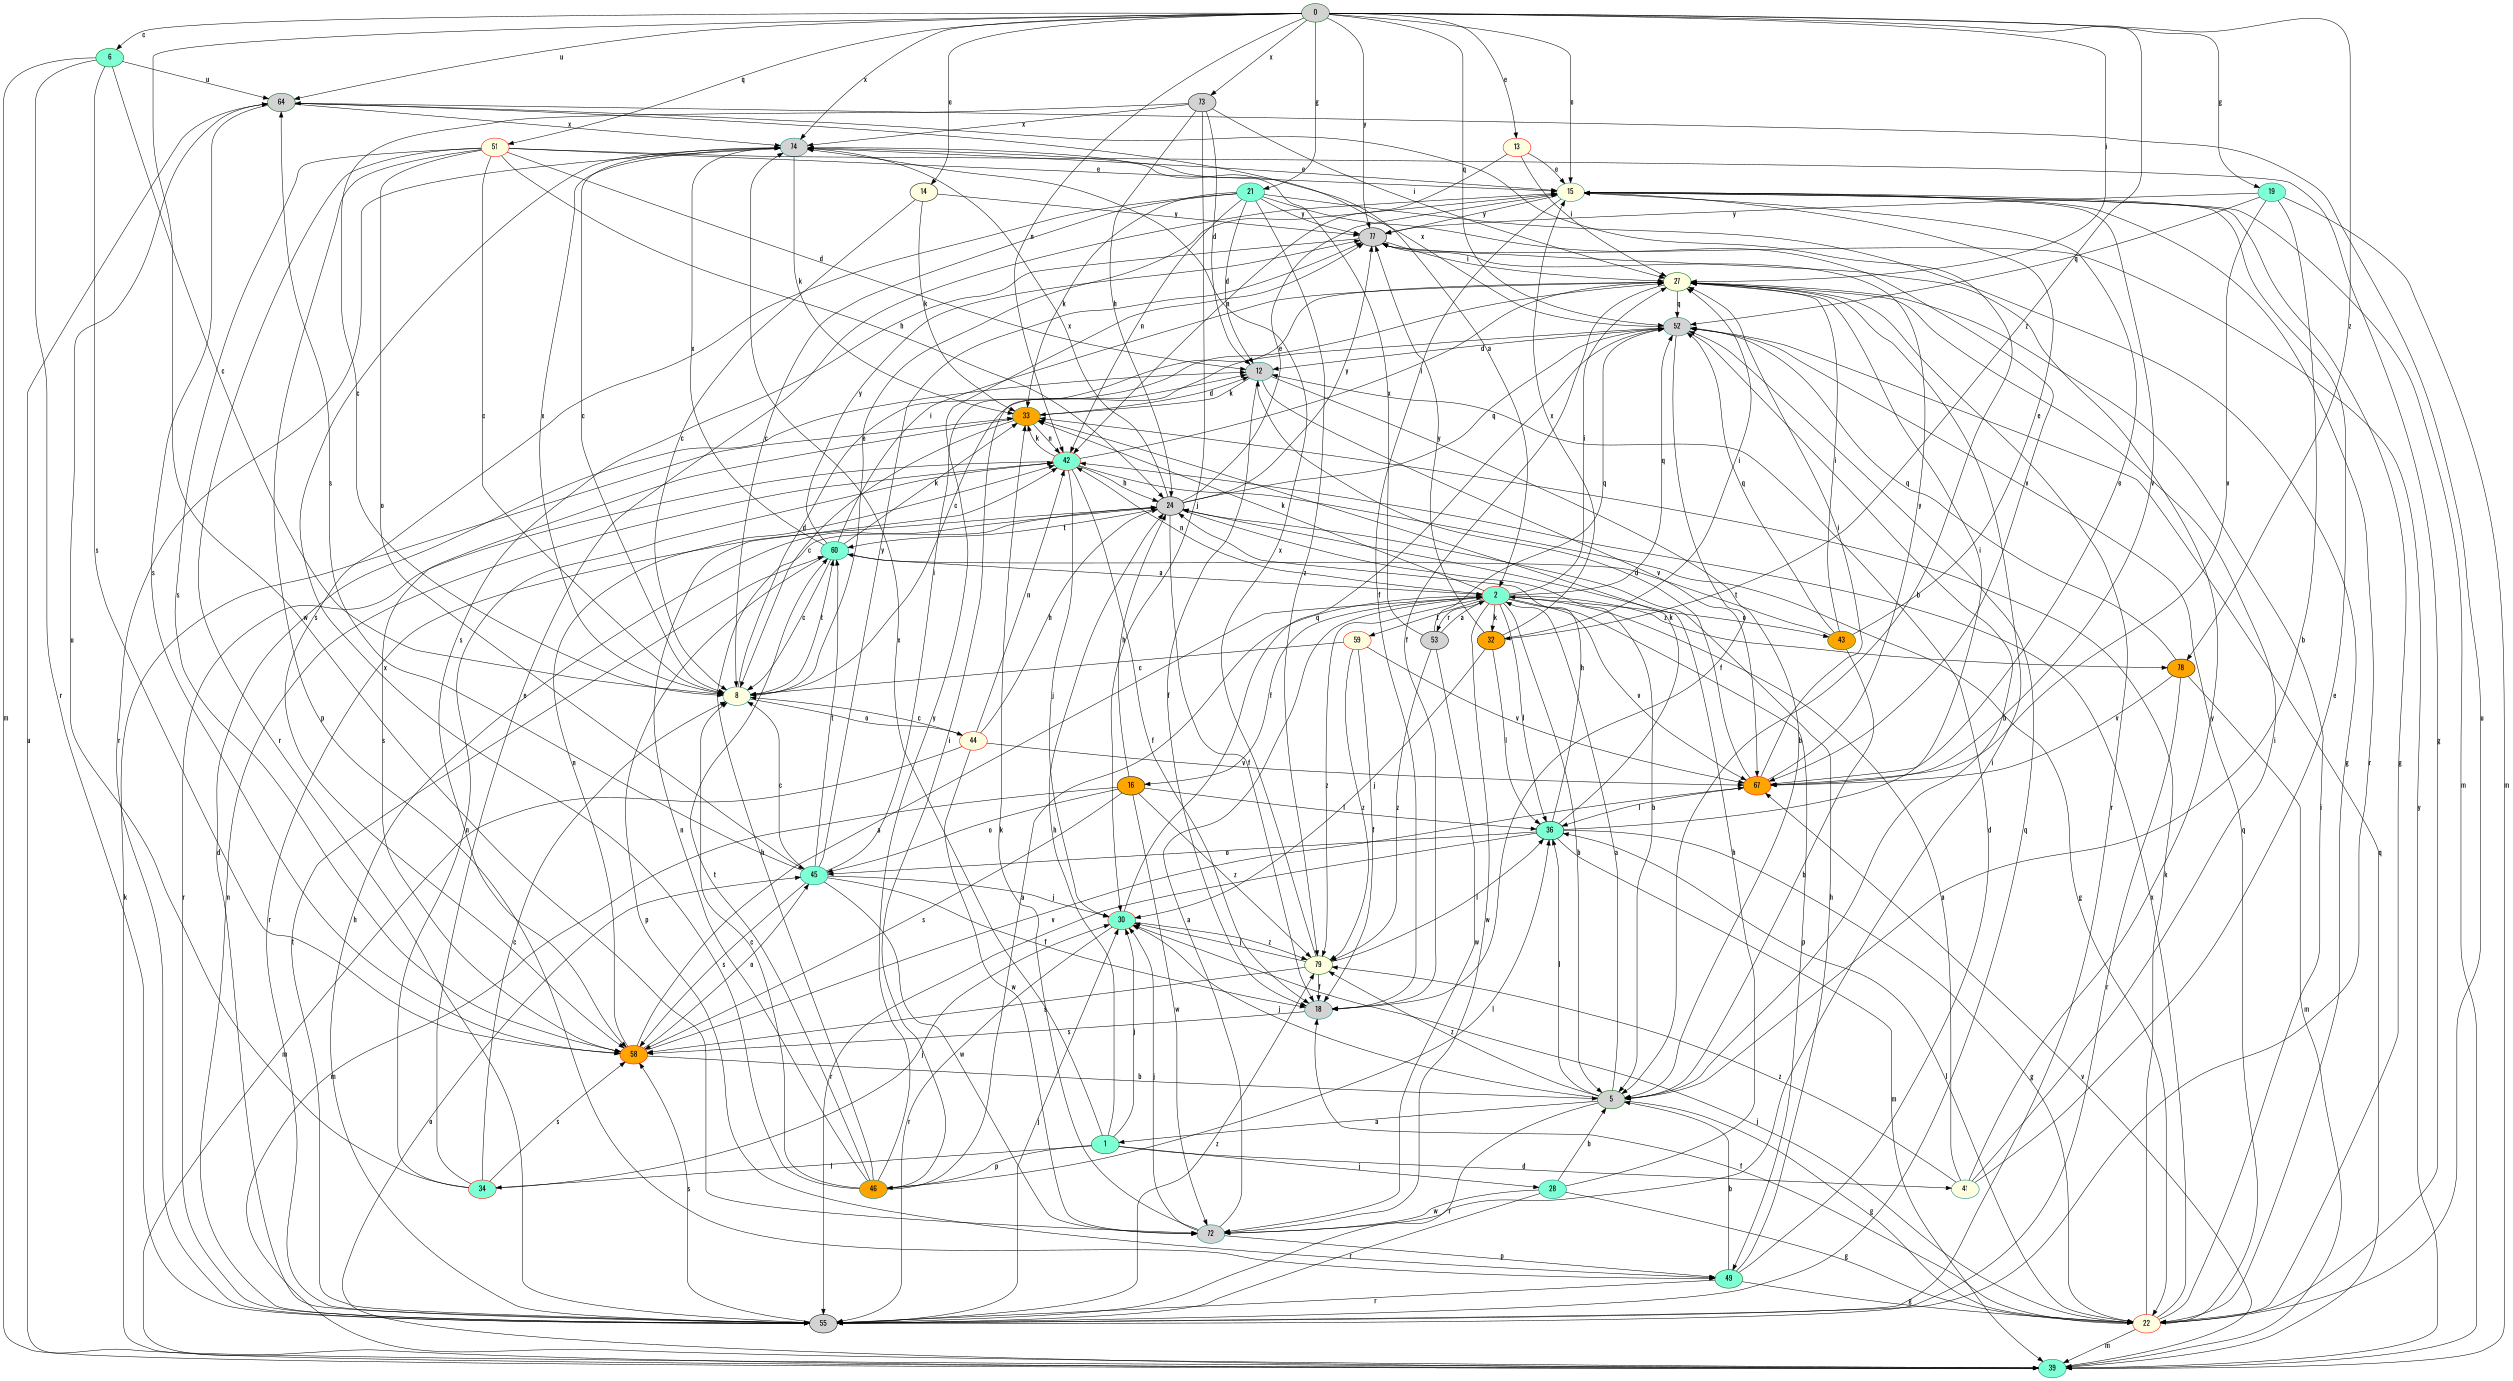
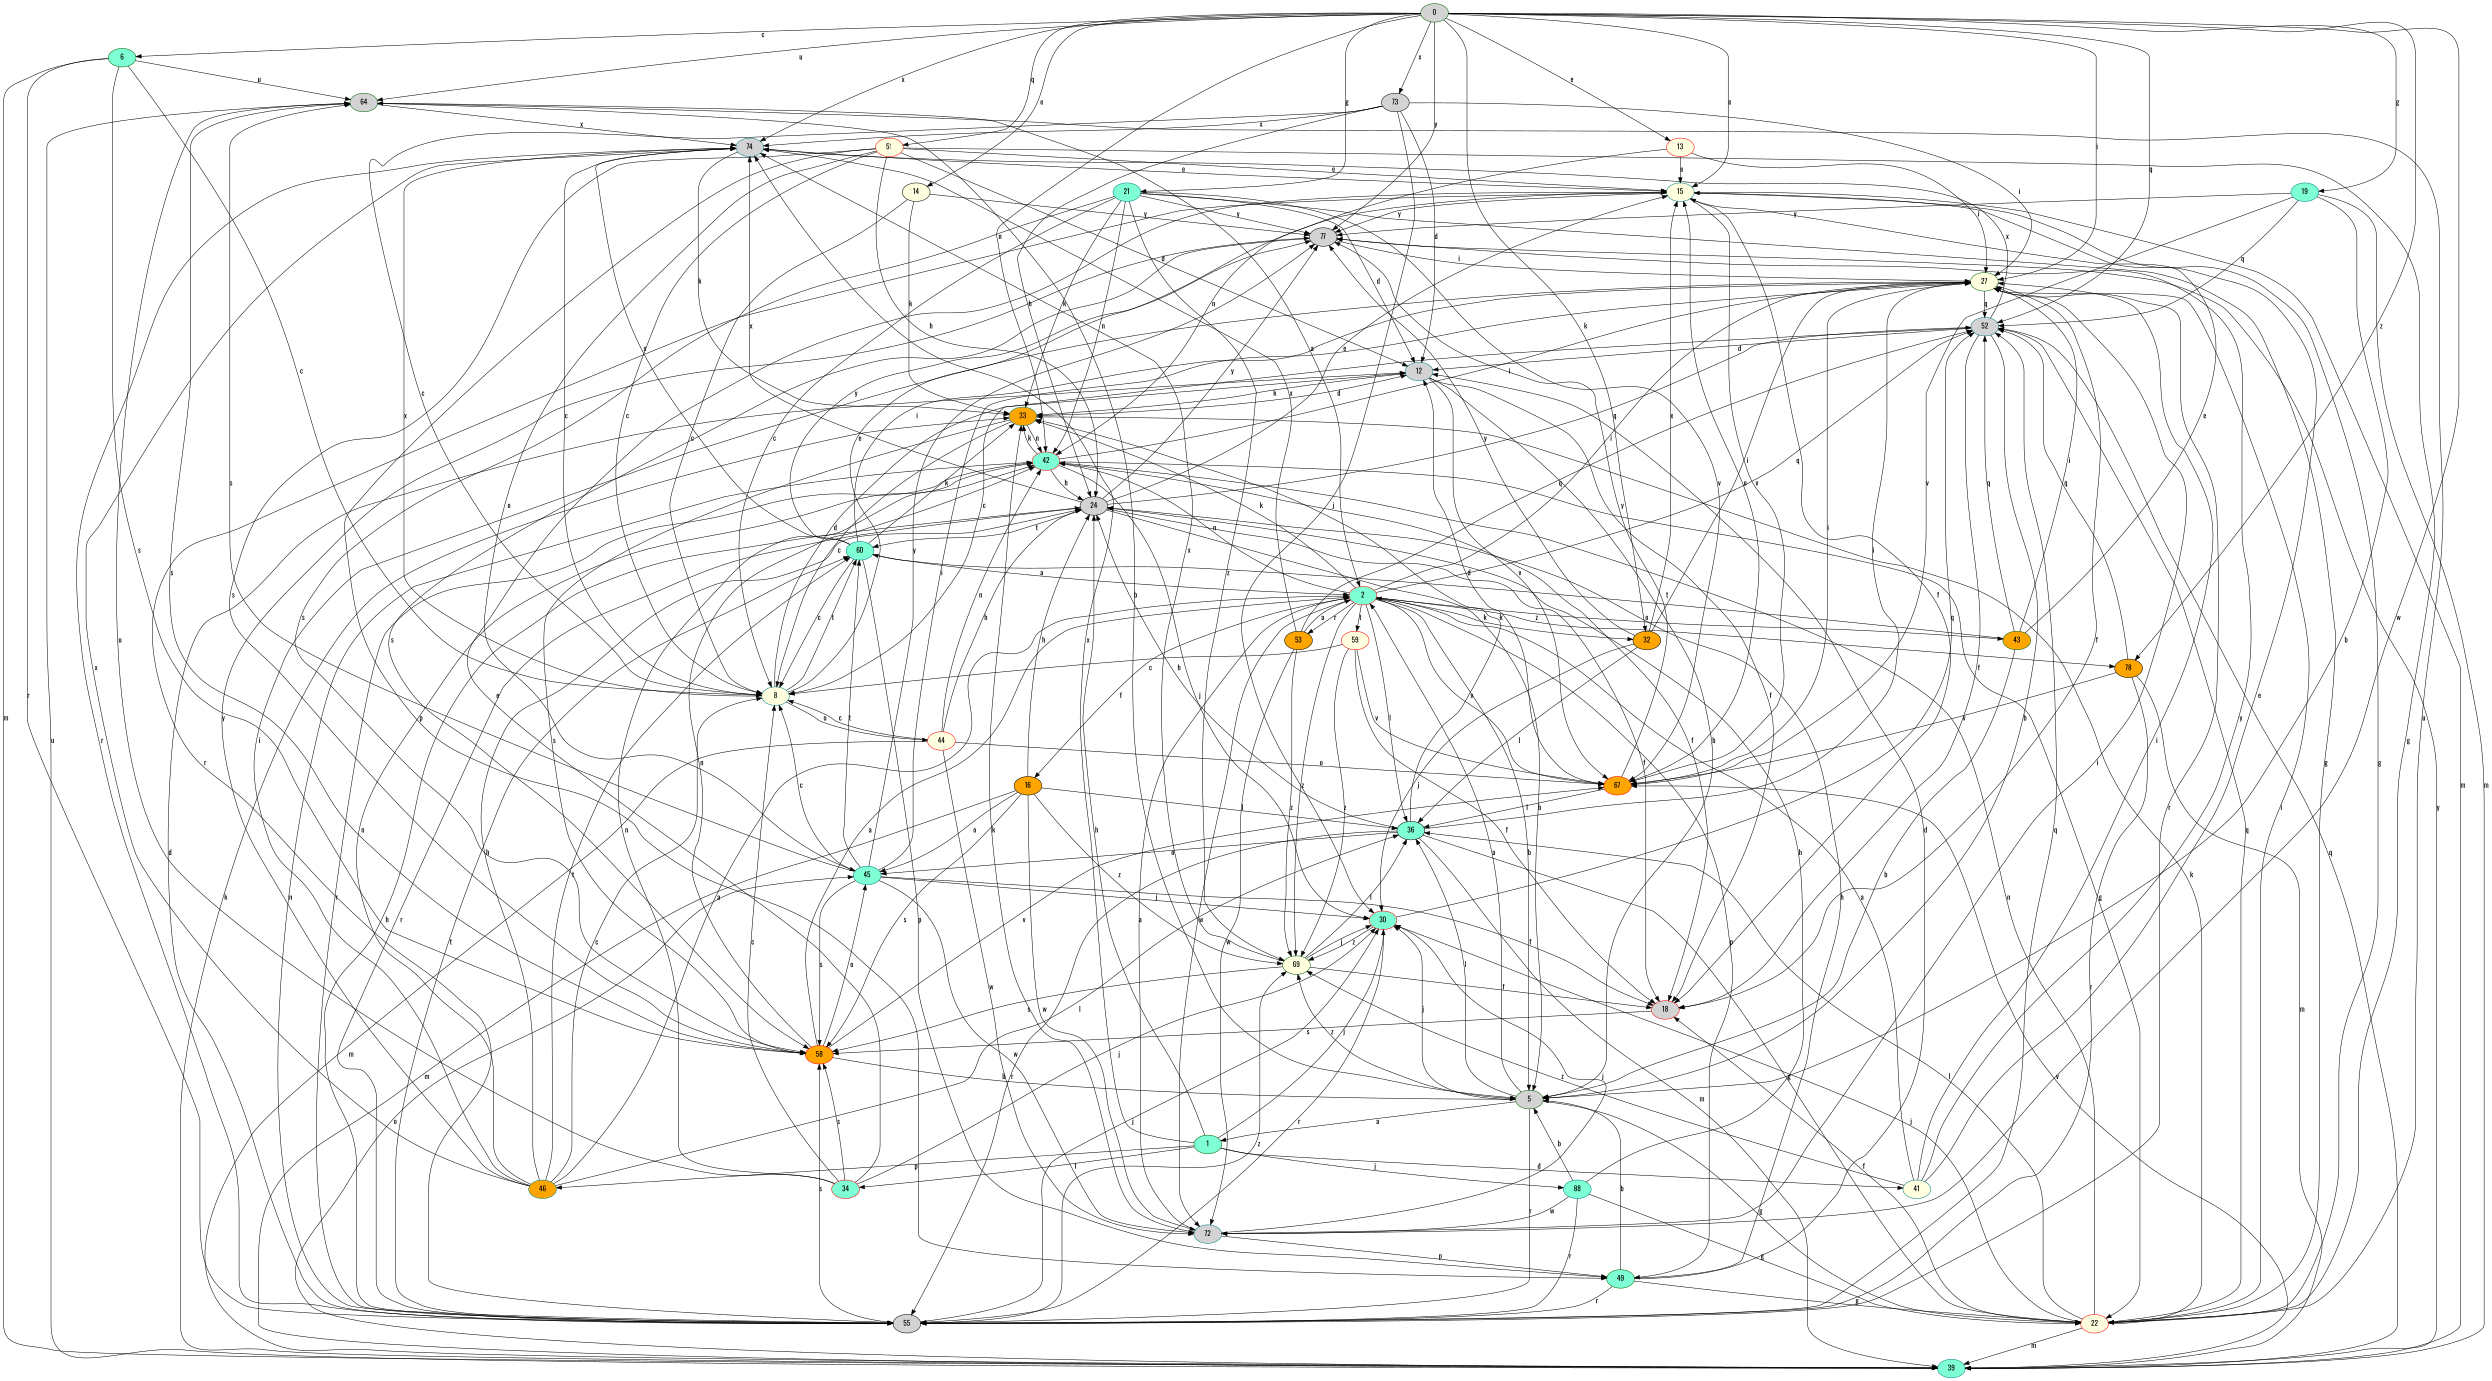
(2027, 327) -> (1586, 327)
(1435, 640) -> (1299, 640)
(1244, 763) -> (1321, 763)
(315, 800) -> none
(2152, 898) -> (2009, 898)
(1319, 965) -> (1296, 965)
(1319, 1010) -> (1665, 1010)
(1553, 1189) -> (1577, 1189)
